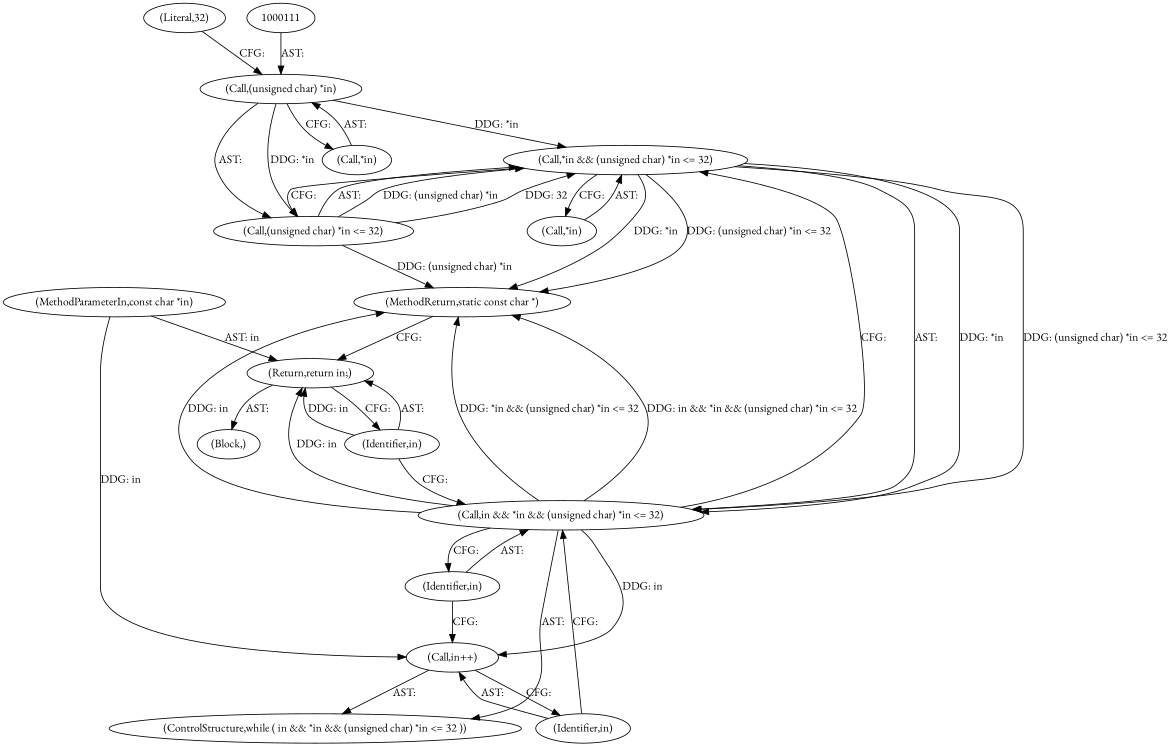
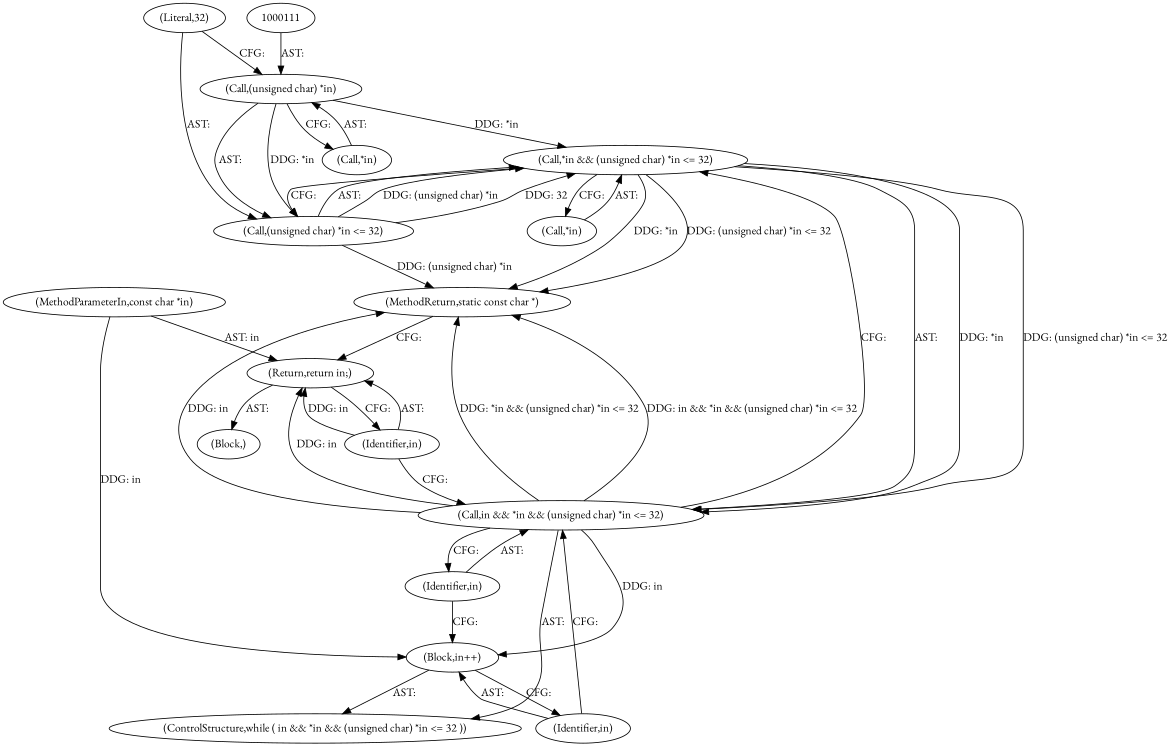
none -> (188, 136)
(452, 657) -> (452, 657)
